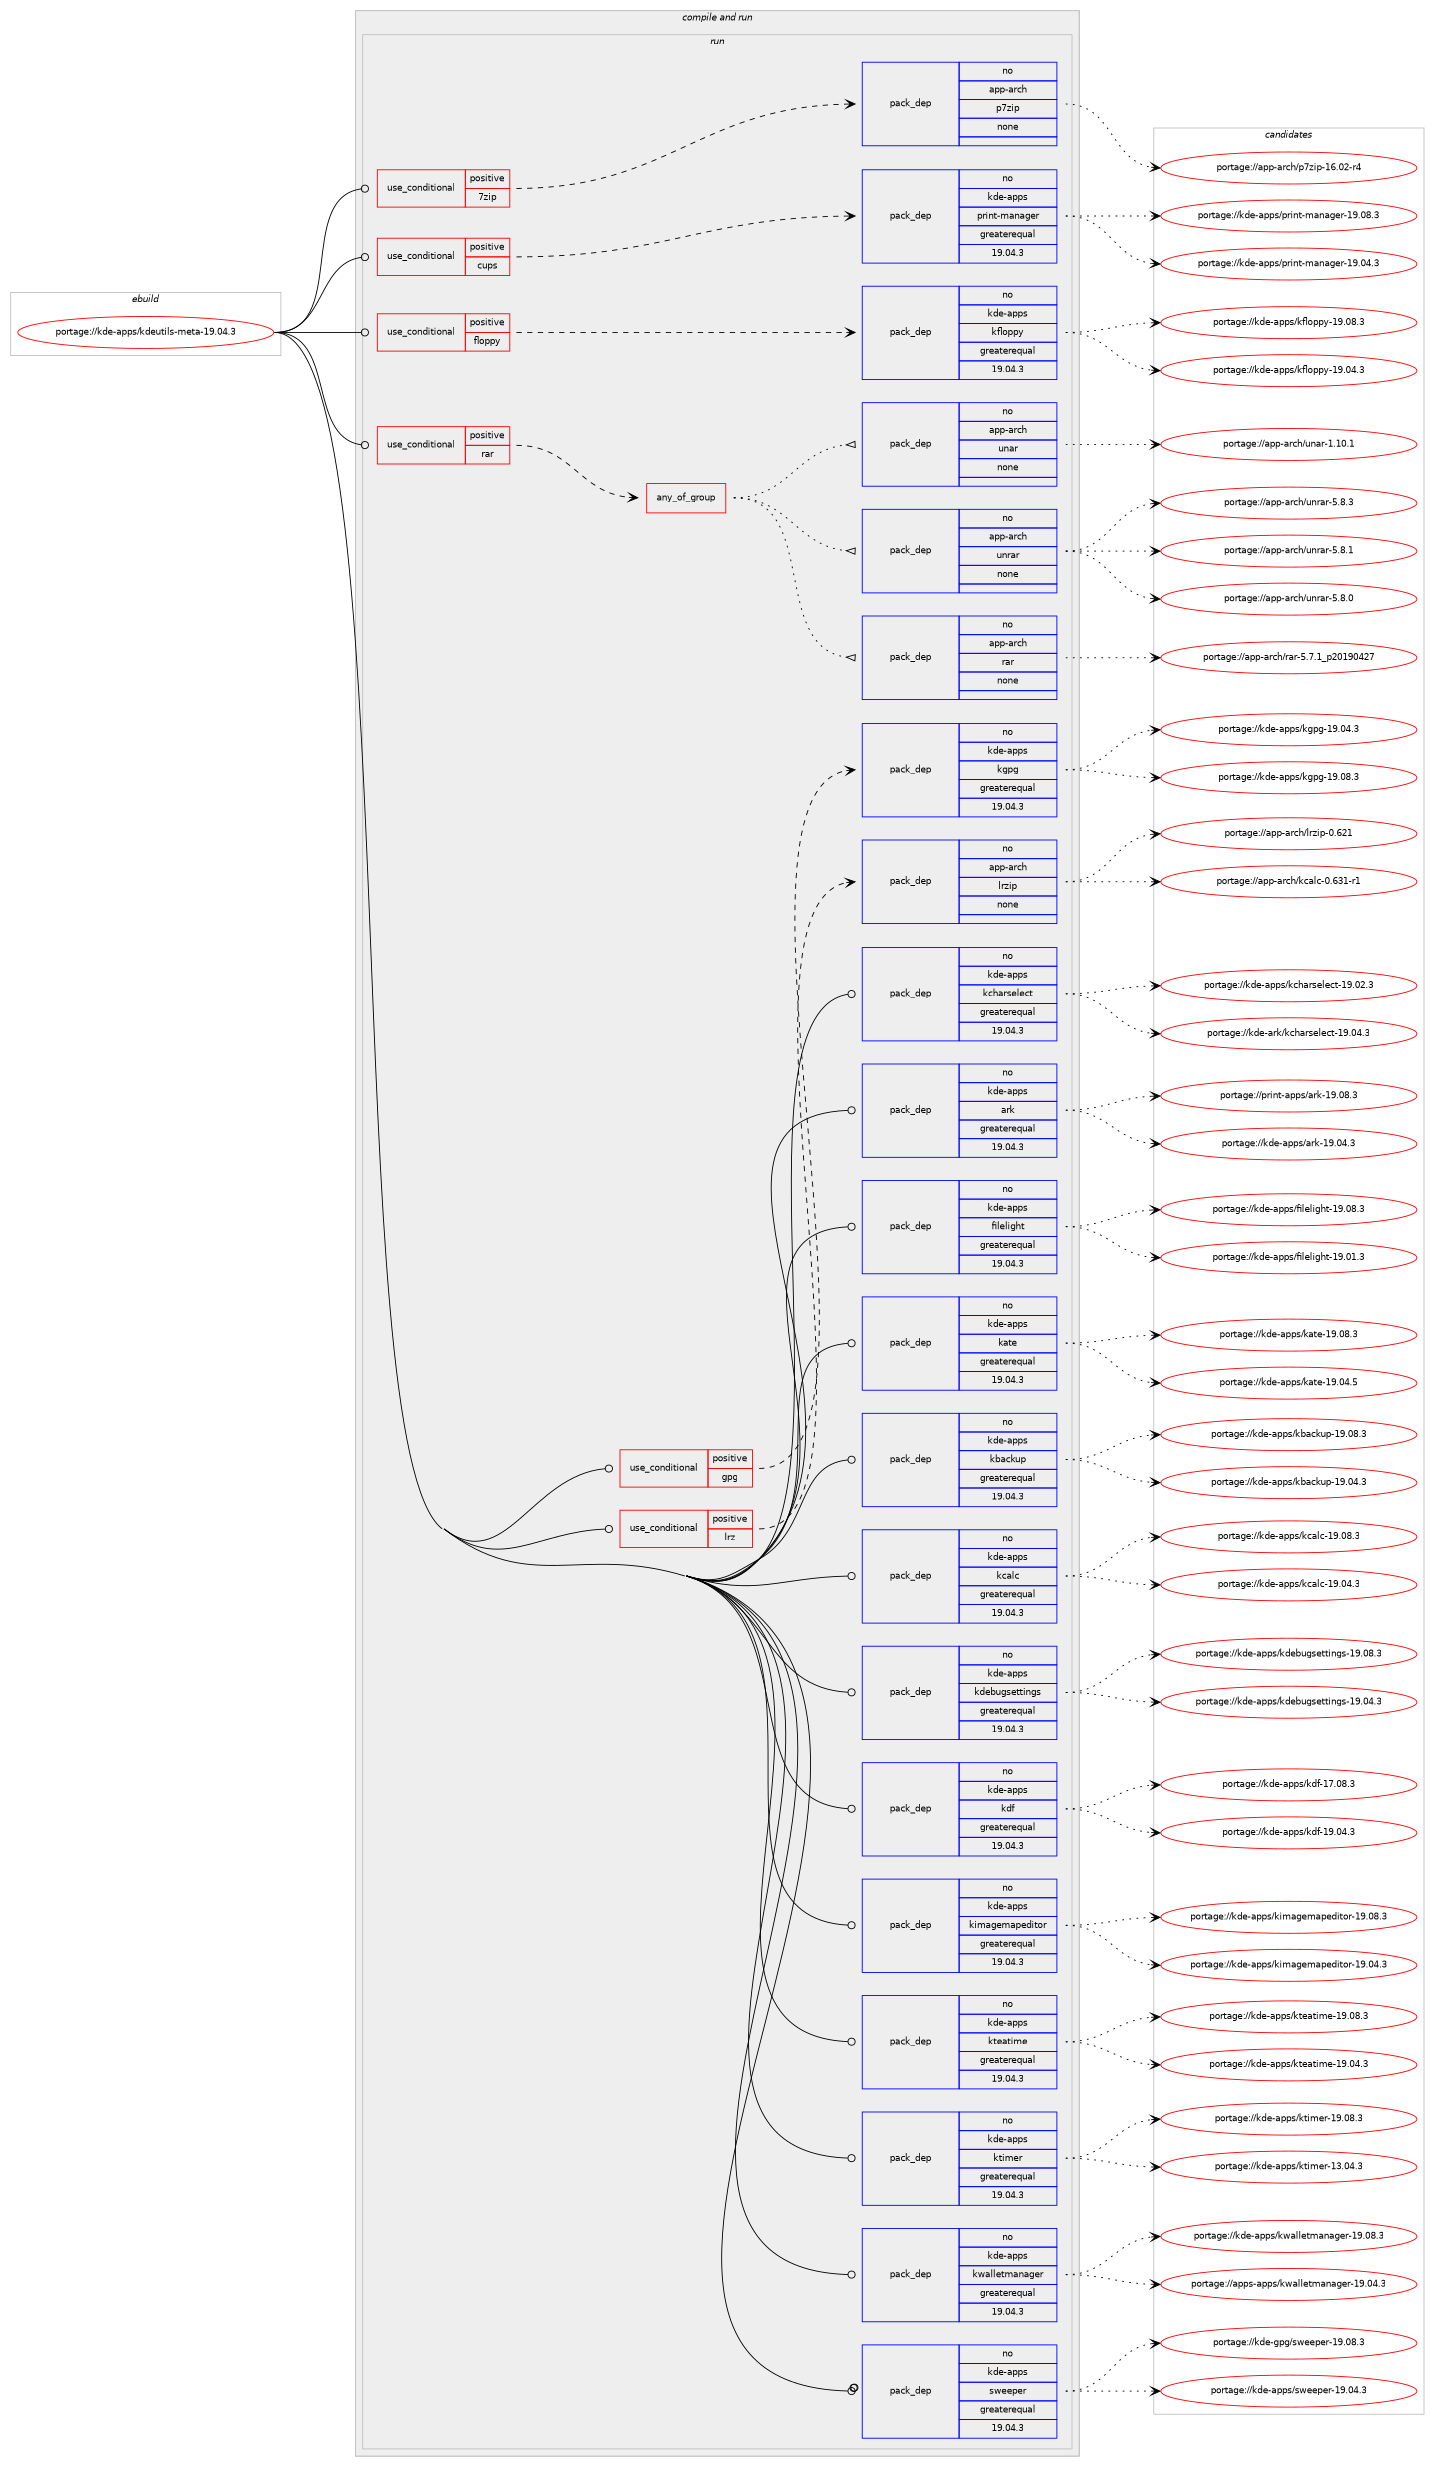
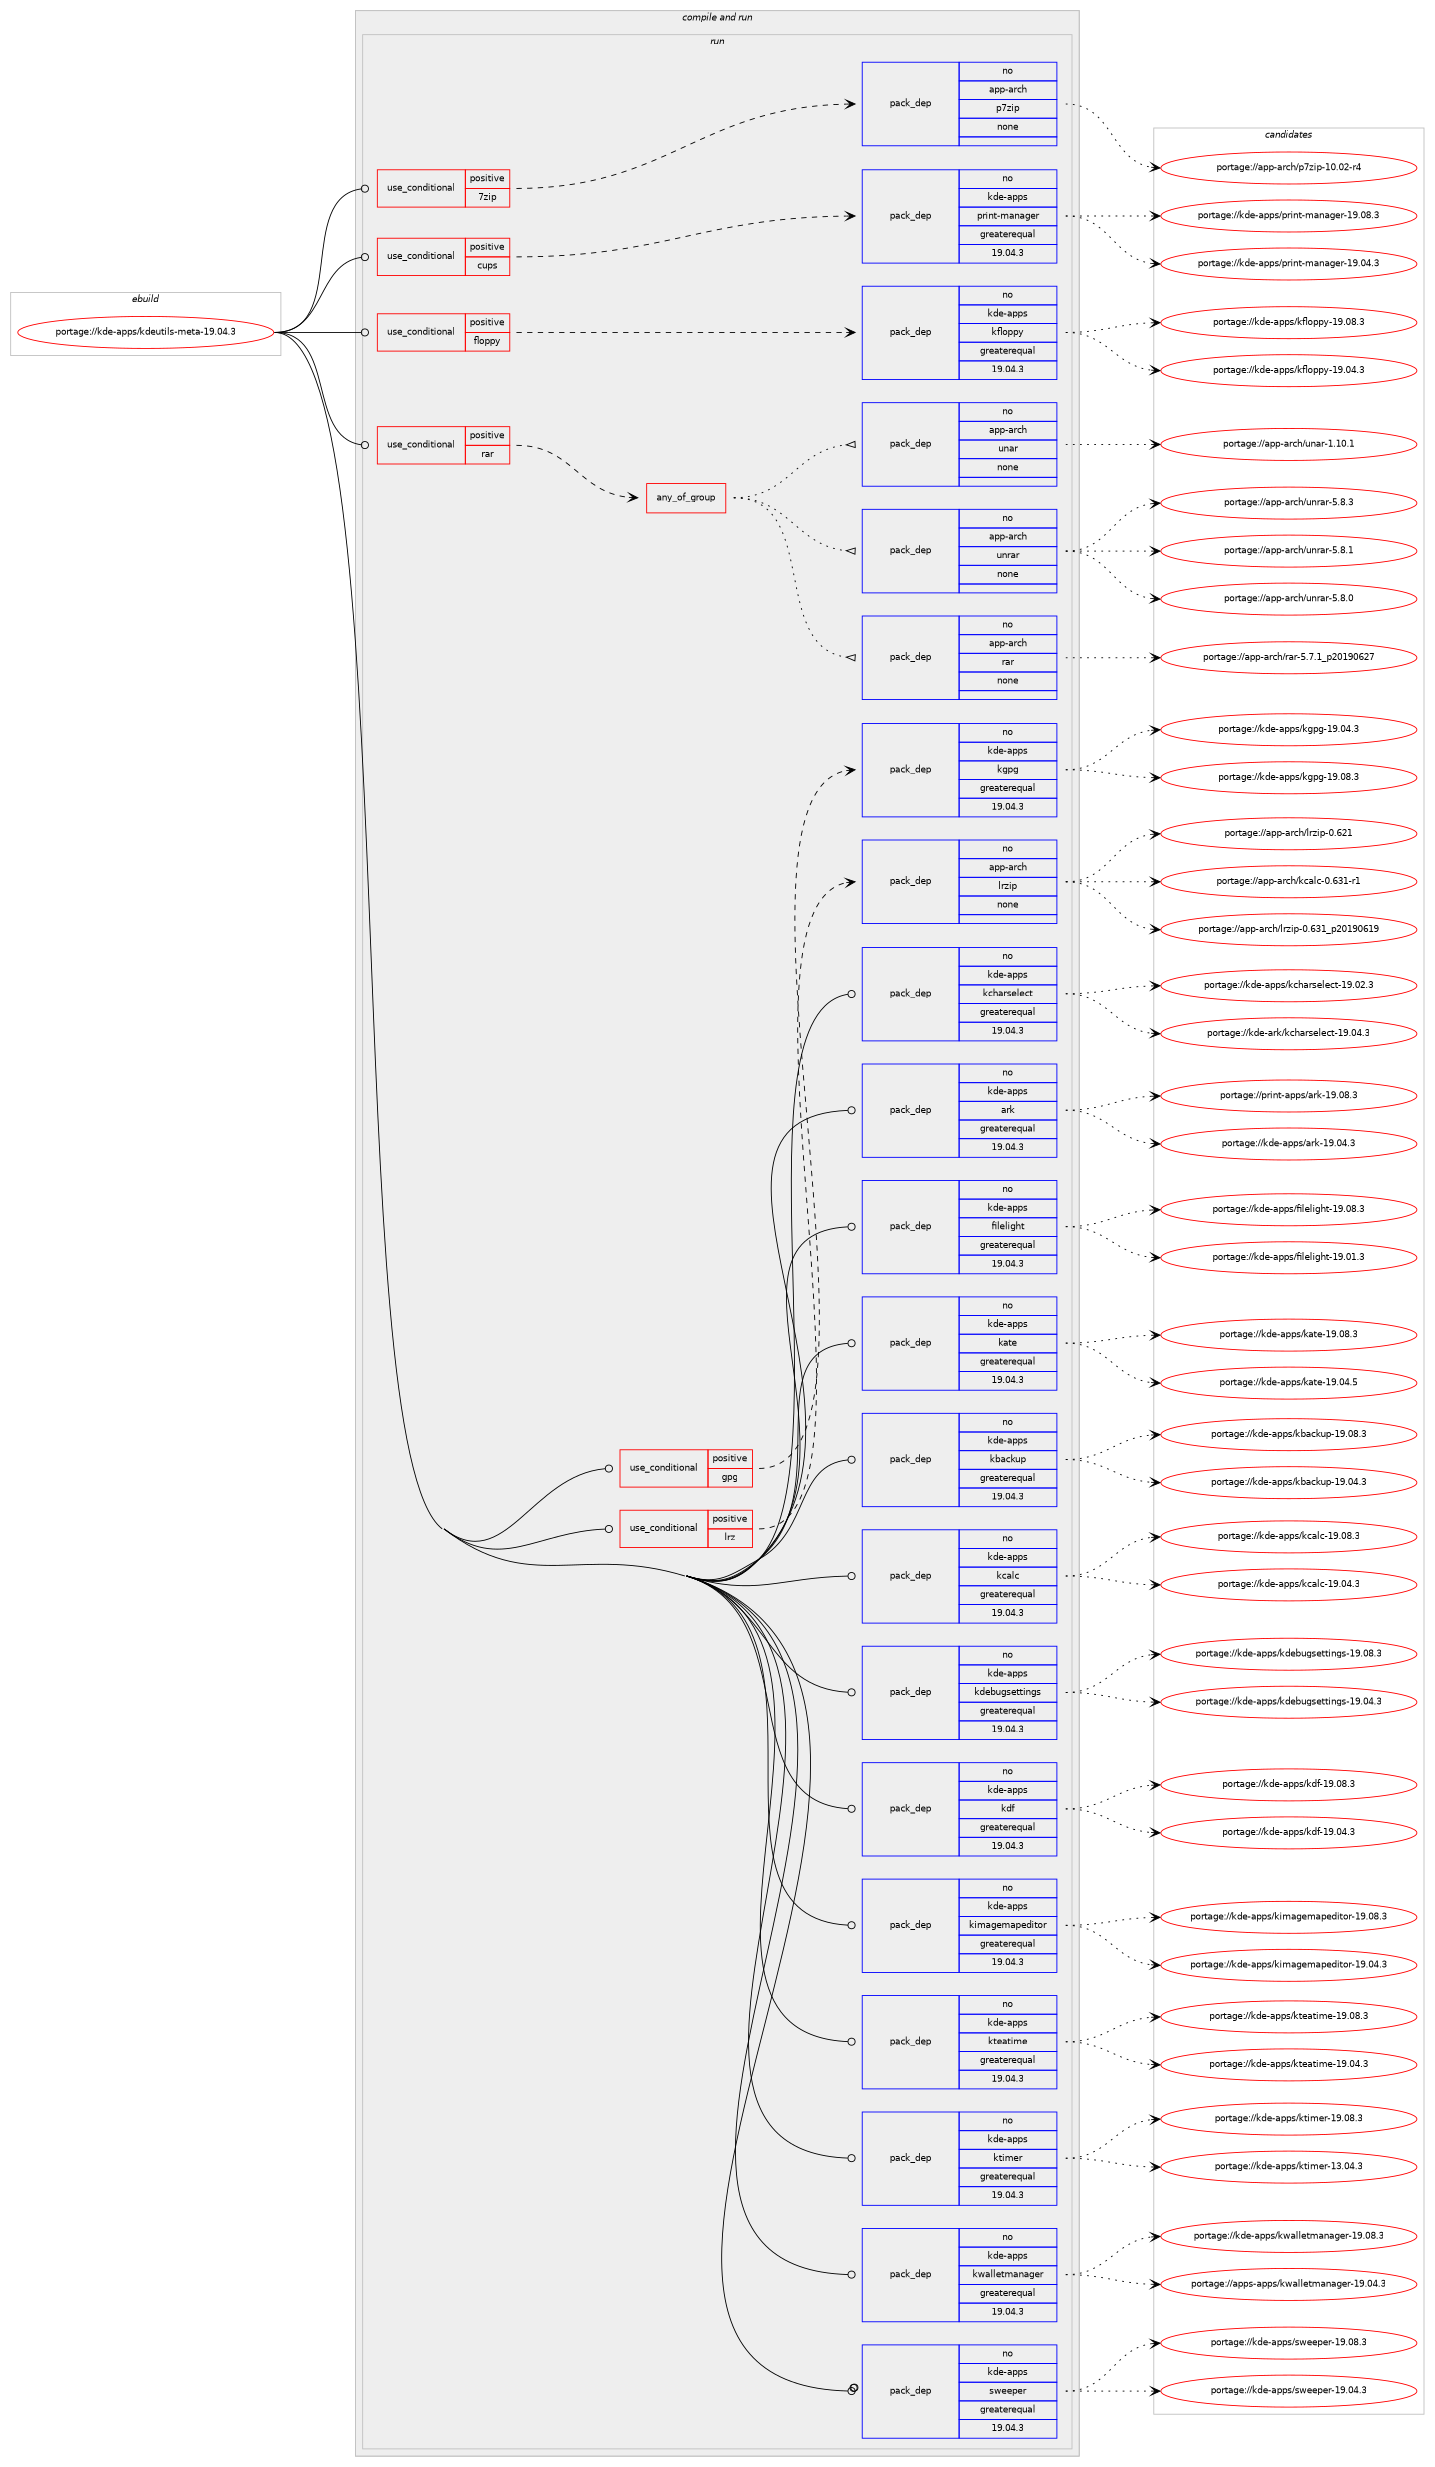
(1289, 168) -> (1289, 168)
(1289, 658) -> (1289, 658)
none -> (1289, 930)
(1289, 1785) -> (1289, 1785)
(1289, 2343) -> (1289, 2343)
